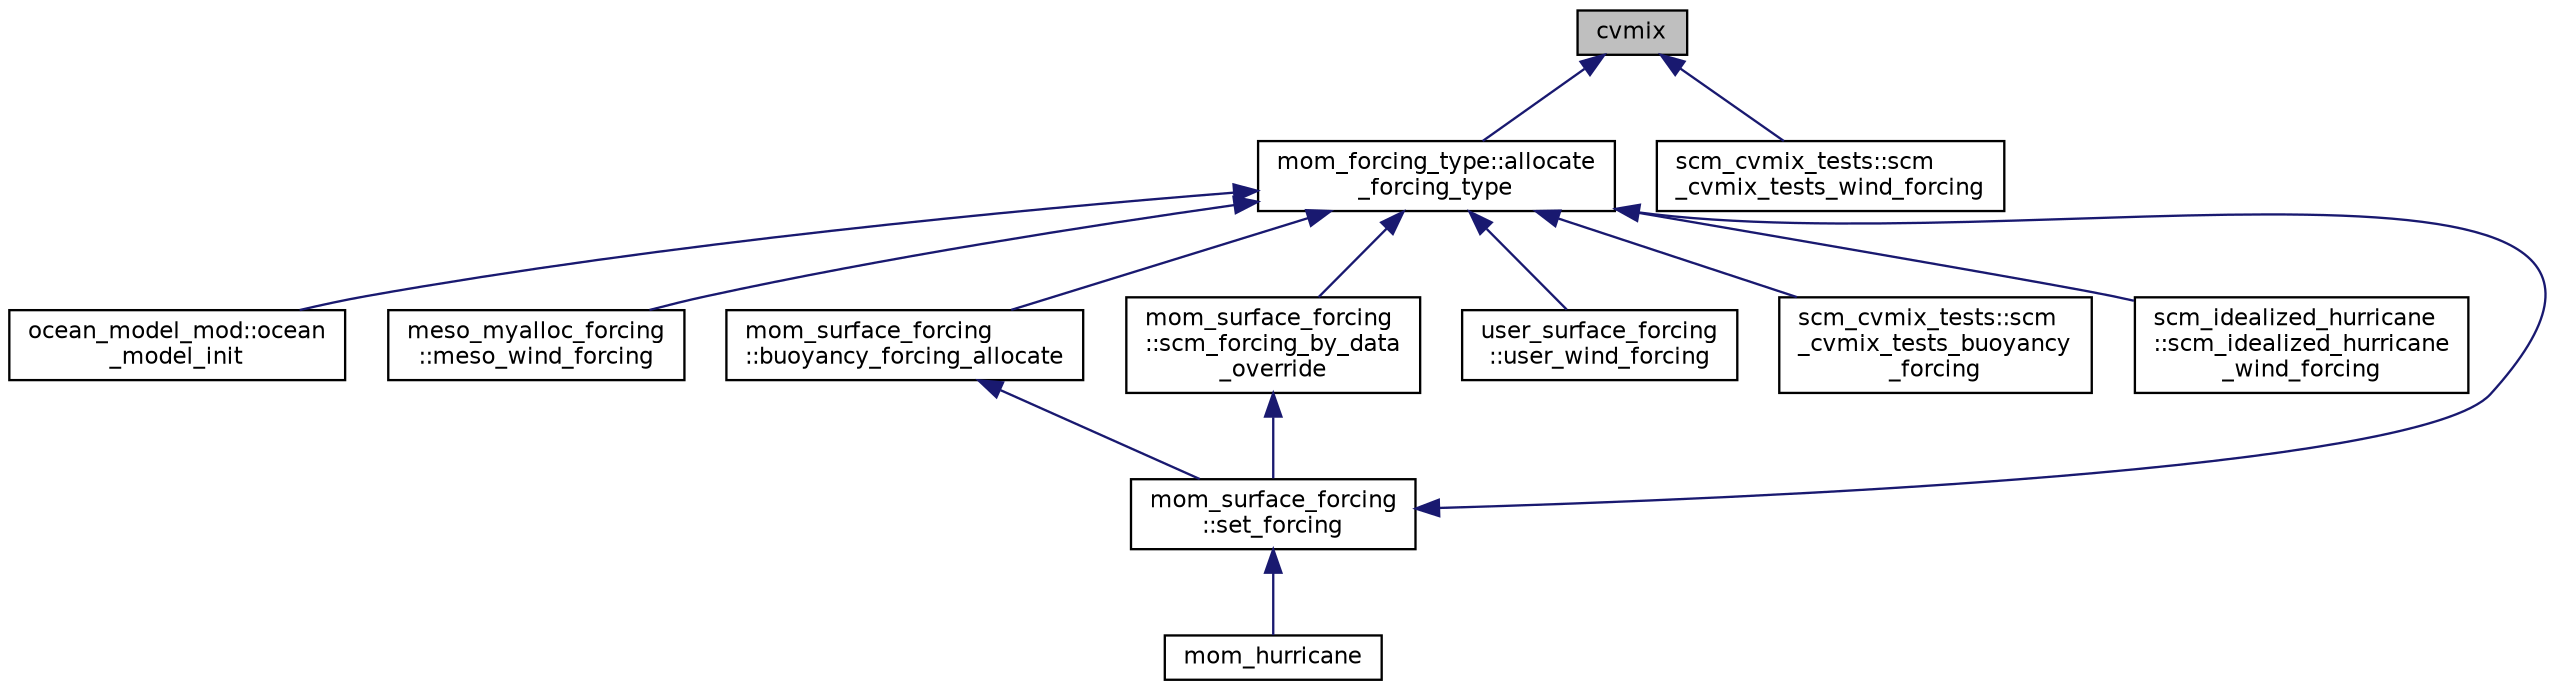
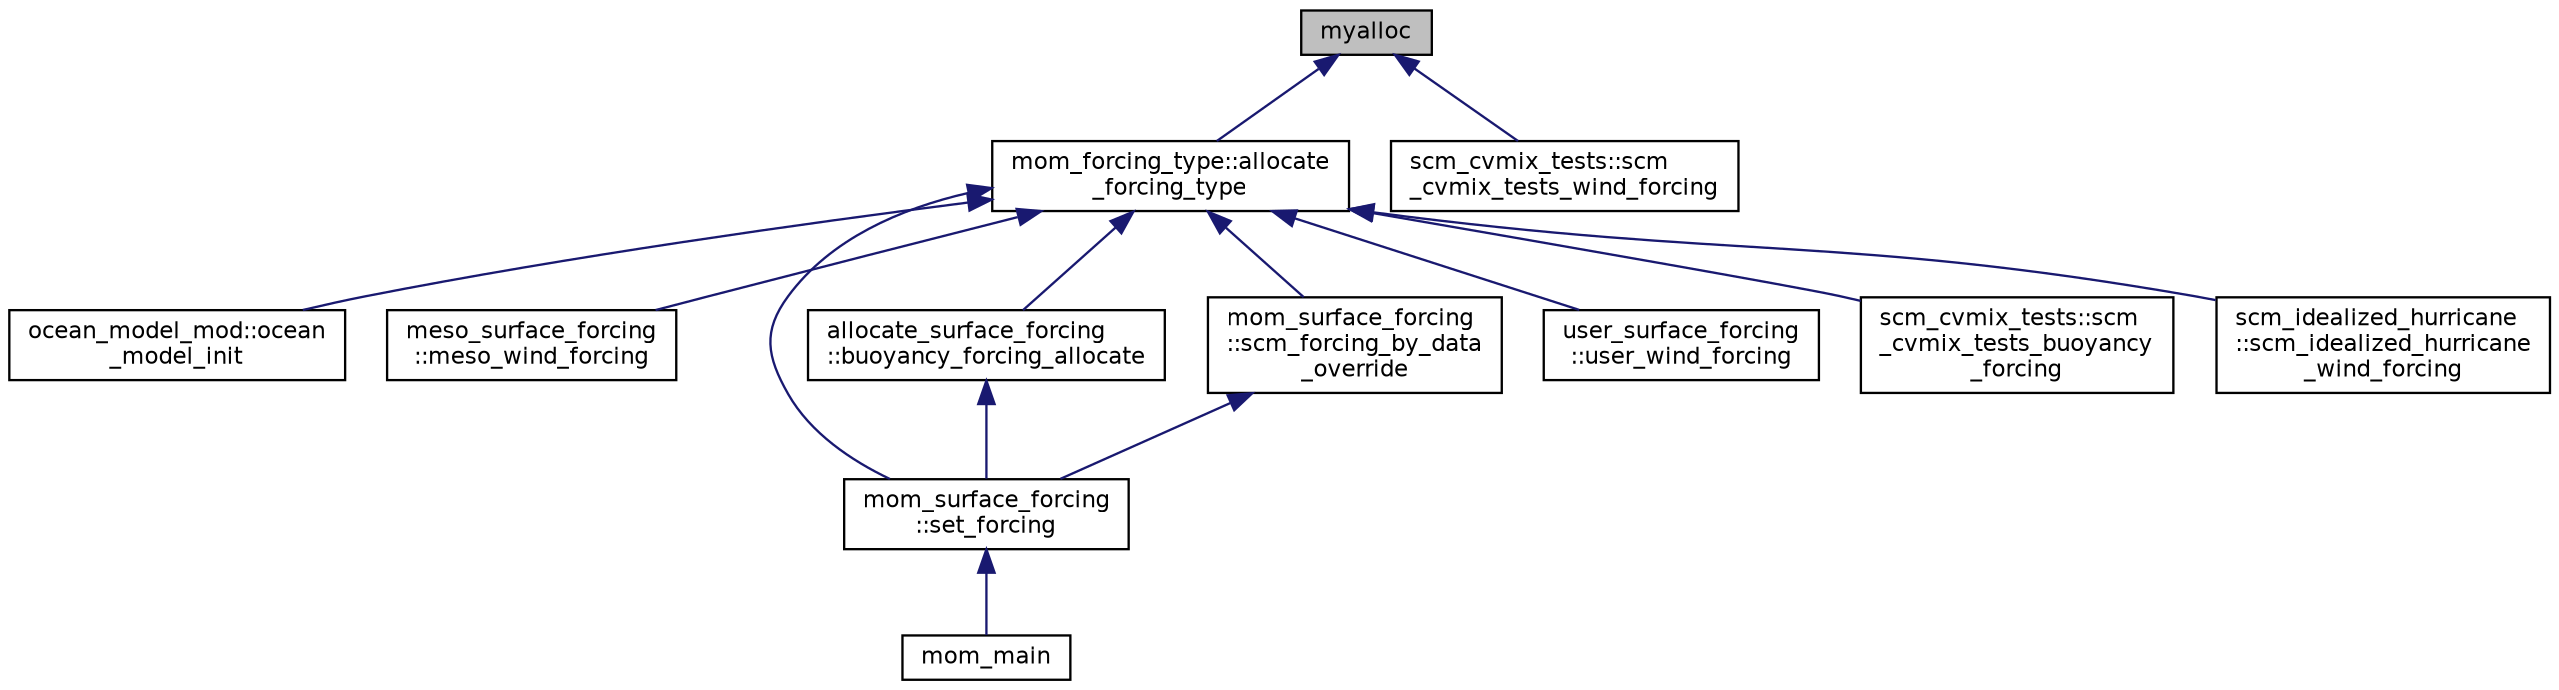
(1632, 33) -> (1367, 33)
(536, 345) -> (532, 345)
(905, 345) -> (986, 345)
(2493, 390) -> (781, 308)
(1273, 658) -> (986, 658)
